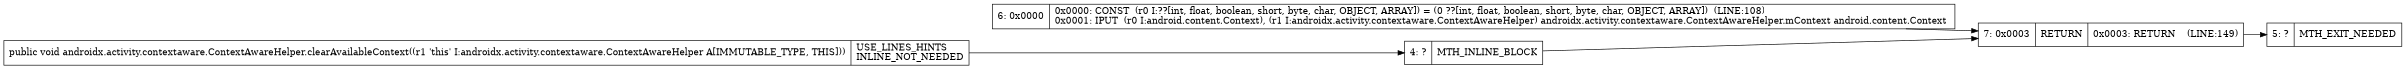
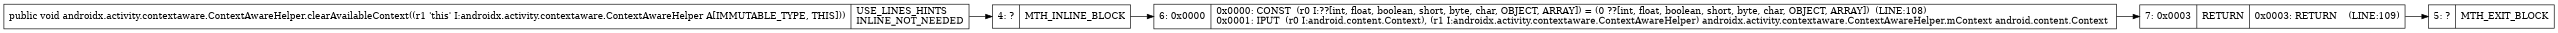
(2166, 34) -> (2327, 16)
(2348, 34) -> (2505, 16)
(1757, 45) -> (1139, 17)
